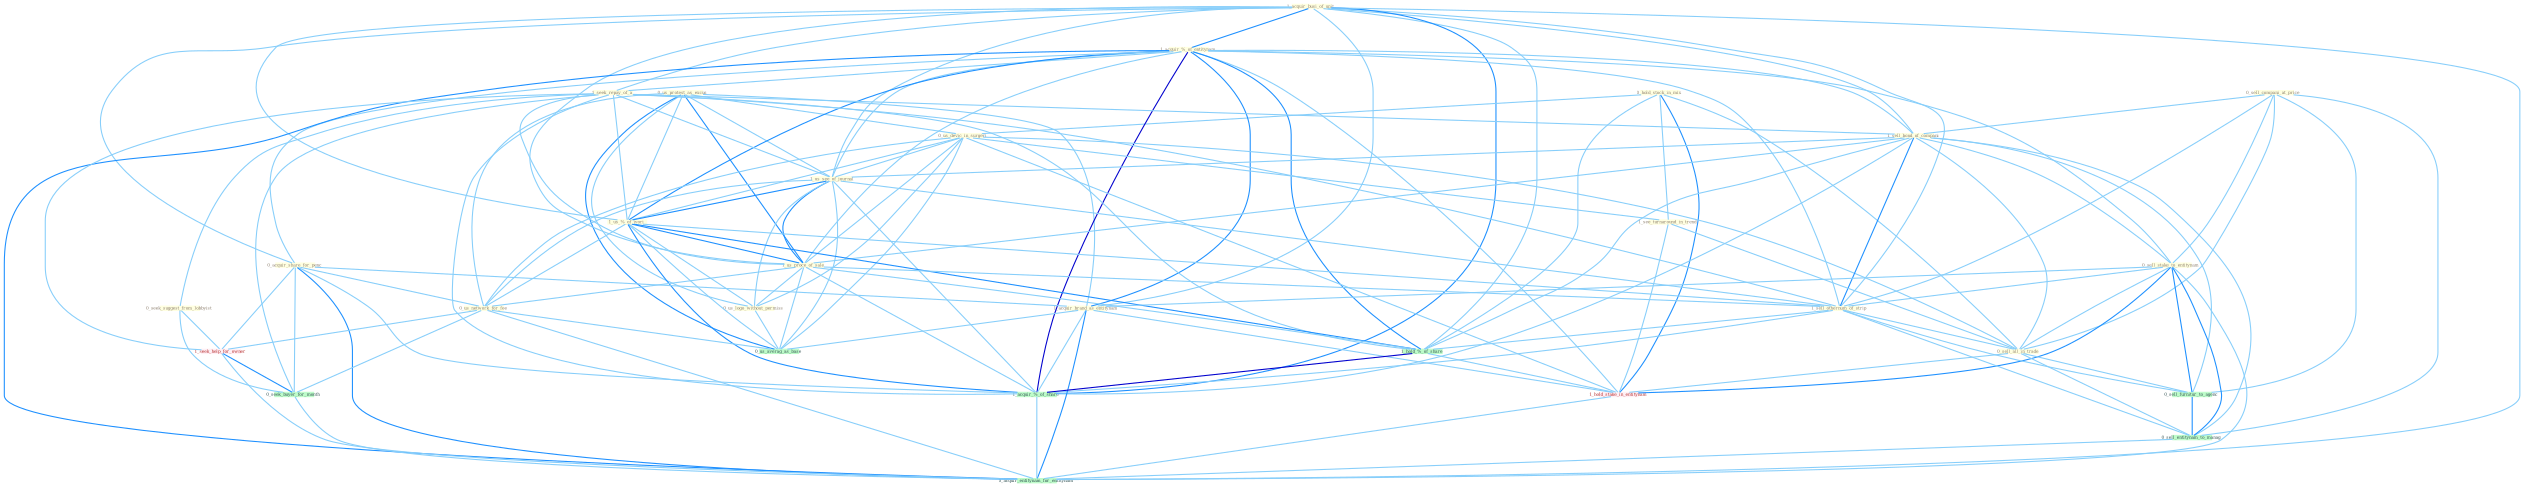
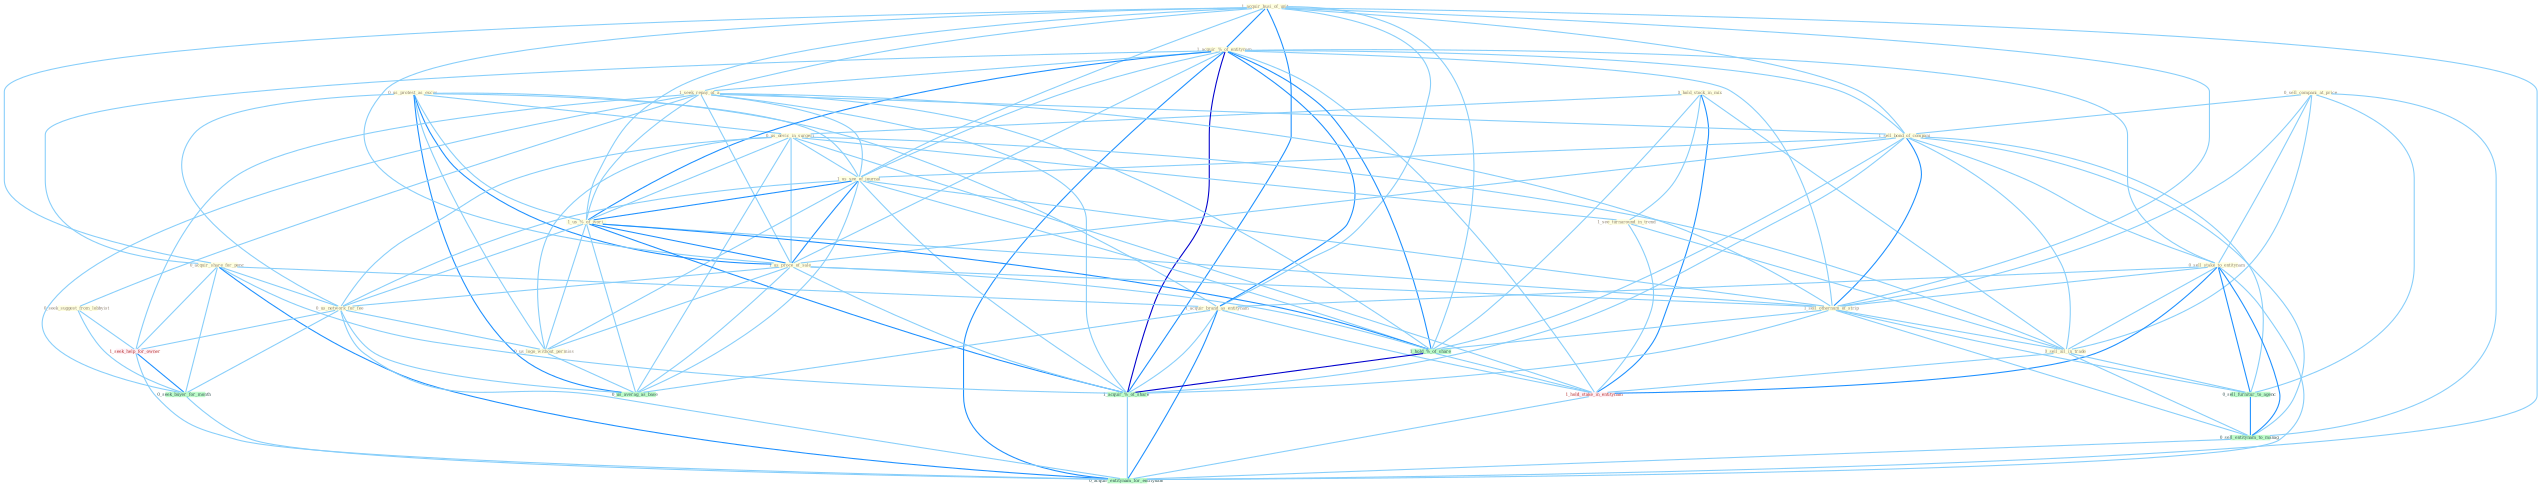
none -> (1189, 274)
none -> (443, 330)
